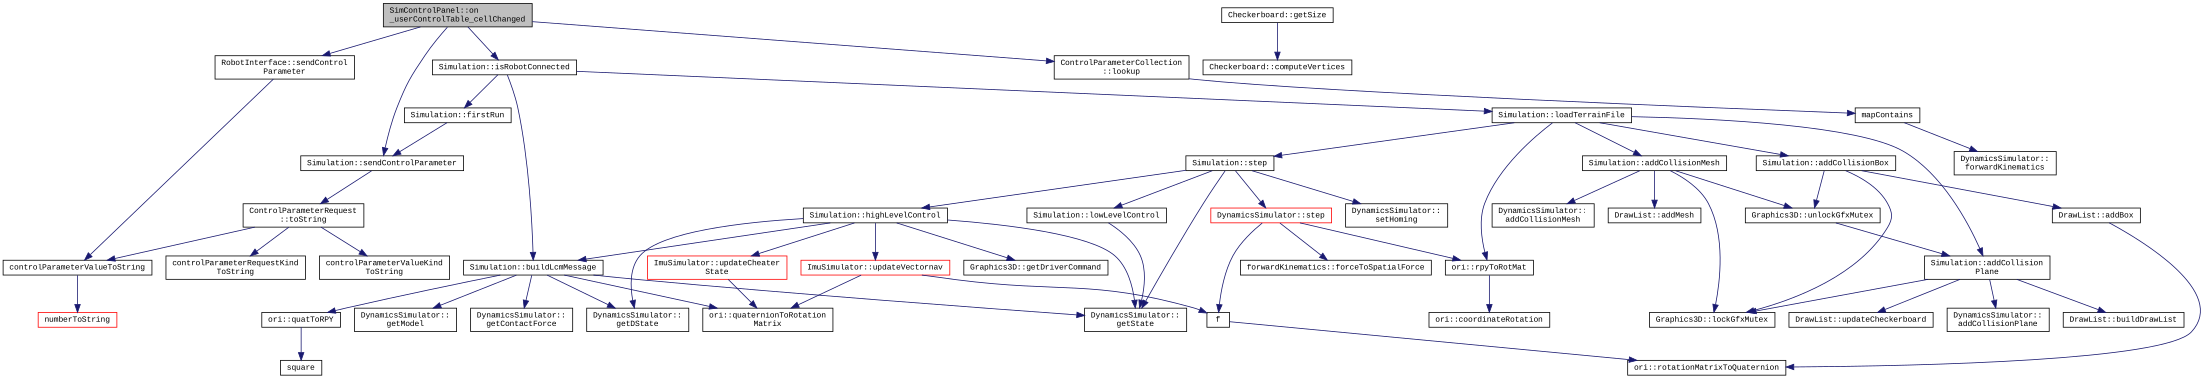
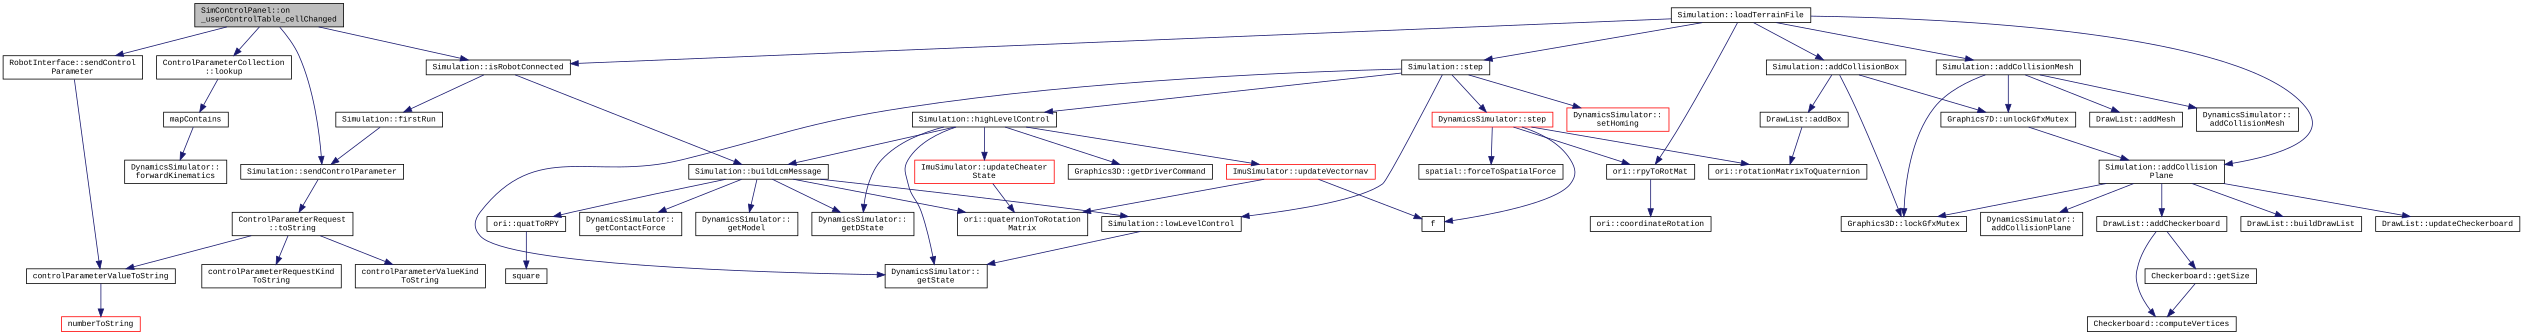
(1030, 91) -> (1125, 41)
(1397, 215) -> (1618, 120)
(1813, 215) -> (2008, 120)
none -> (2162, 224)
(1336, 268) -> (1491, 172)
(835, 296) -> (971, 196)
(1429, 341) -> (1636, 145)
